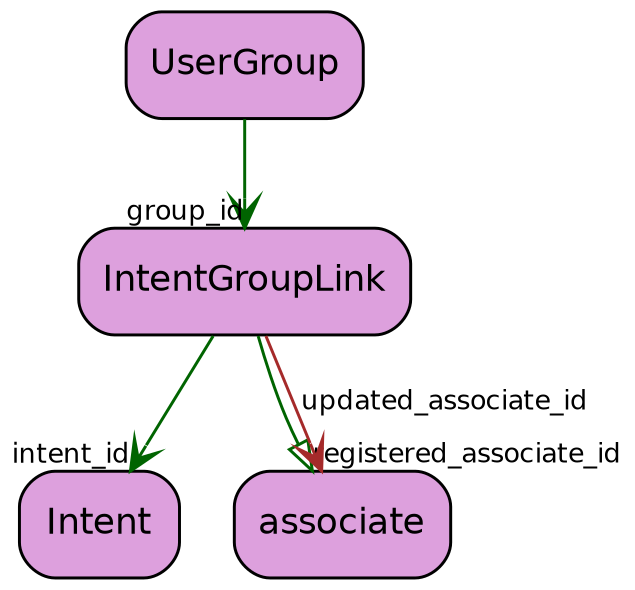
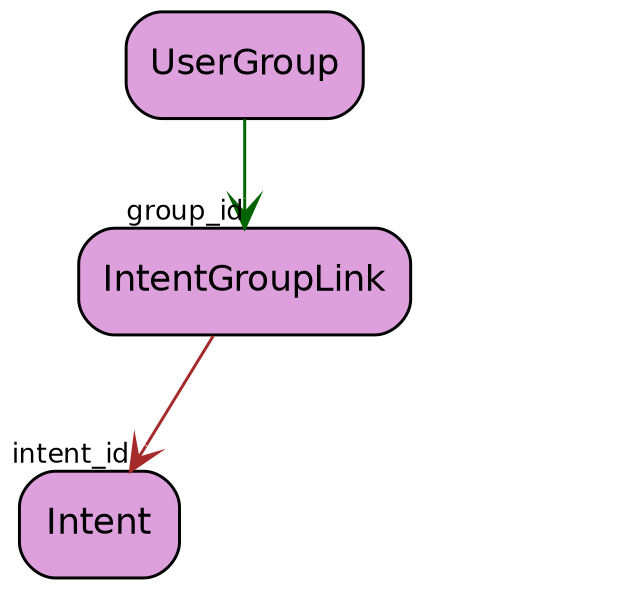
(180, 391) -> (180, 391)
(343, 525) -> none
